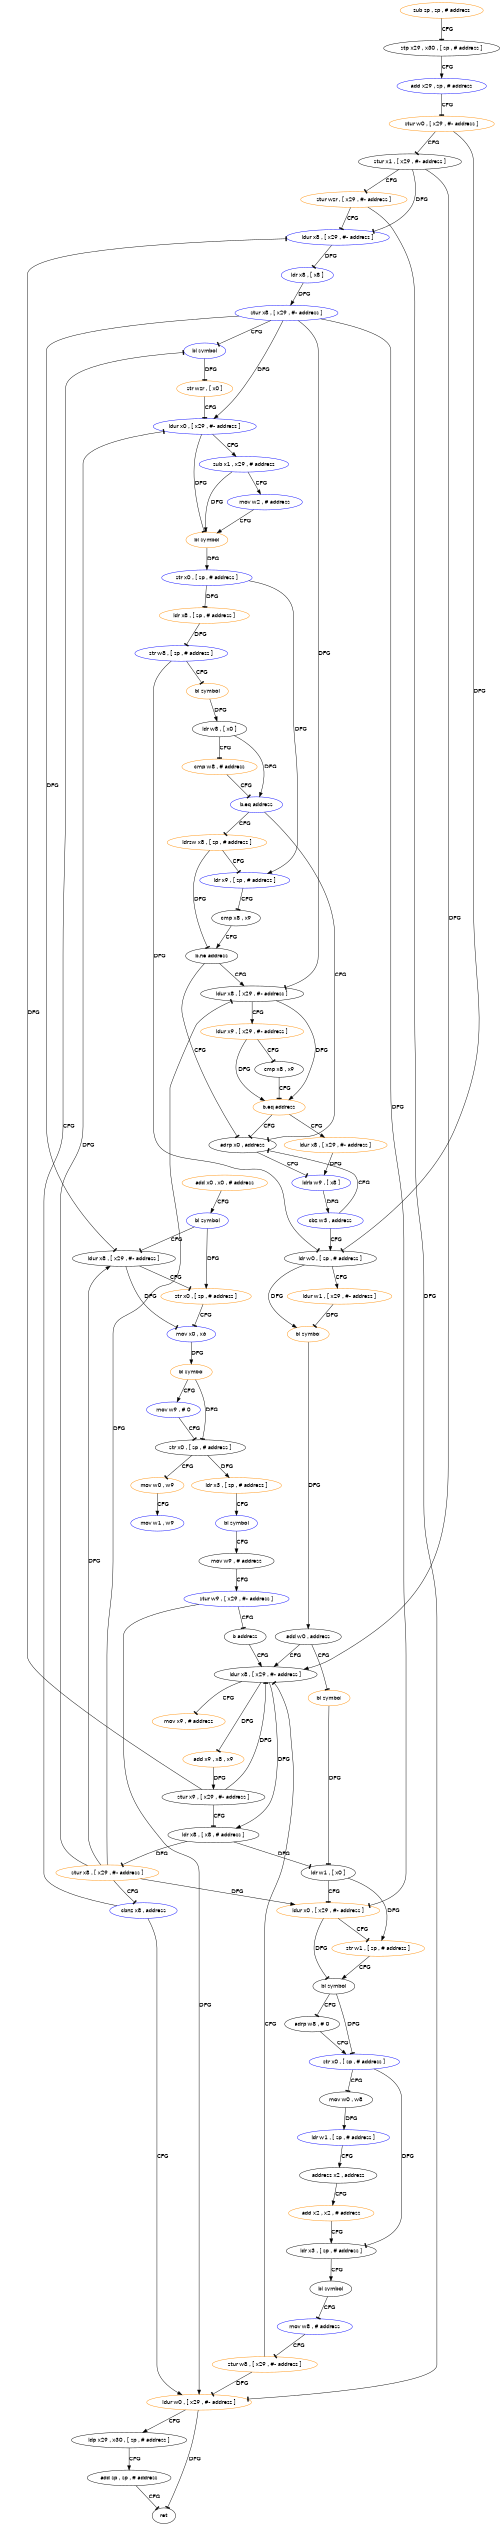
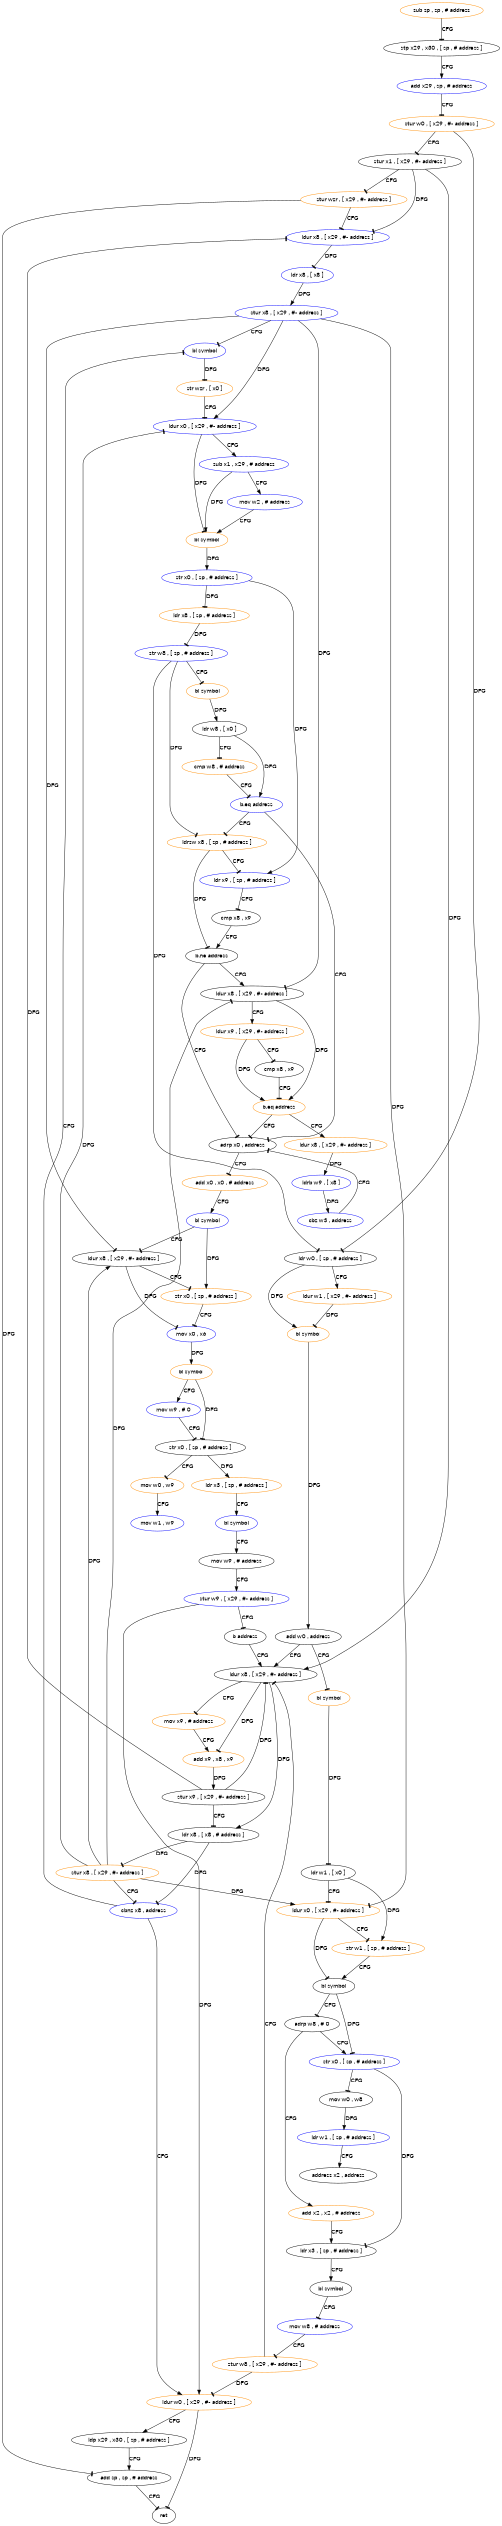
none -> (170, 753)
(281, 1164) -> (234, 1163)
(330, 1237) -> none
(424, 1375) -> (3, 1235)
none -> (200, 1739)
(271, 1854) -> (187, 1875)
(335, 2192) -> (285, 2120)
